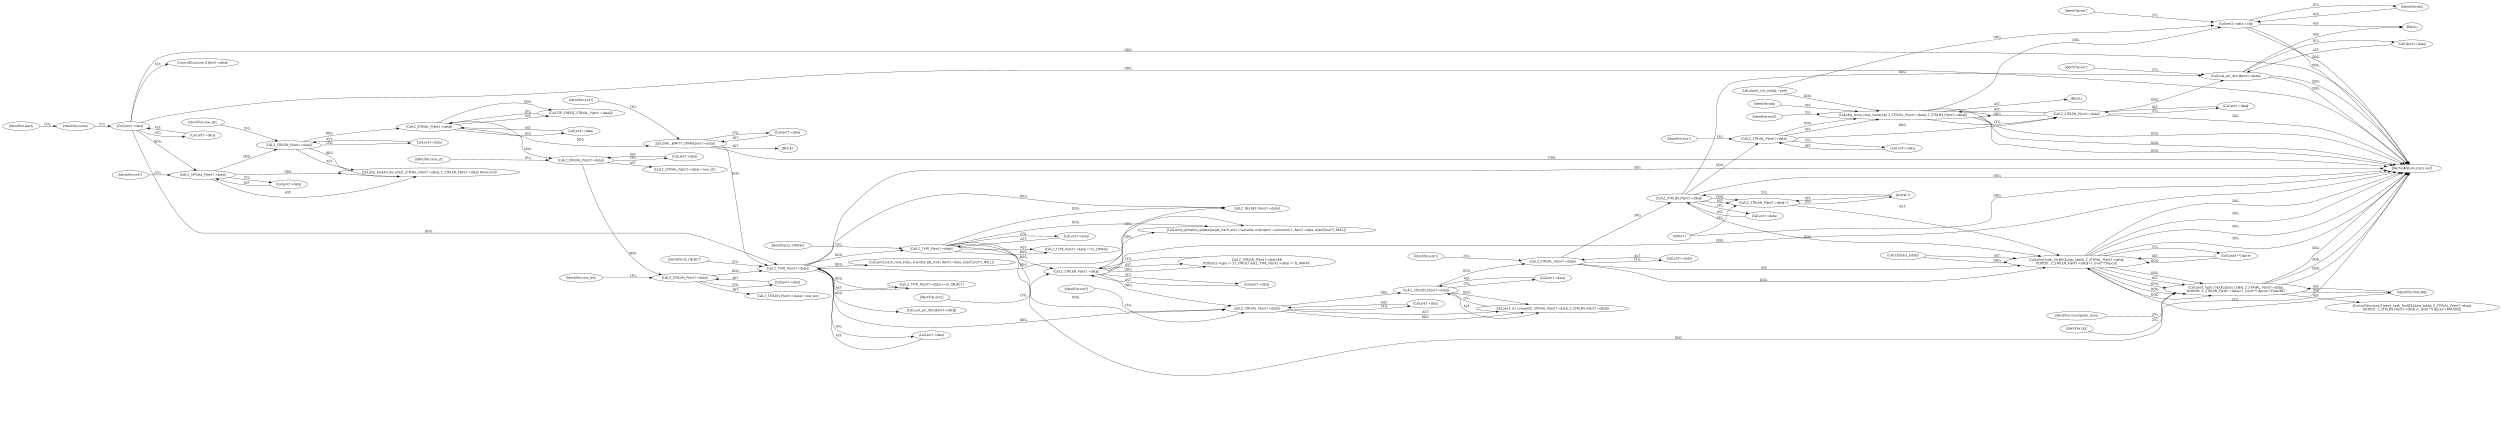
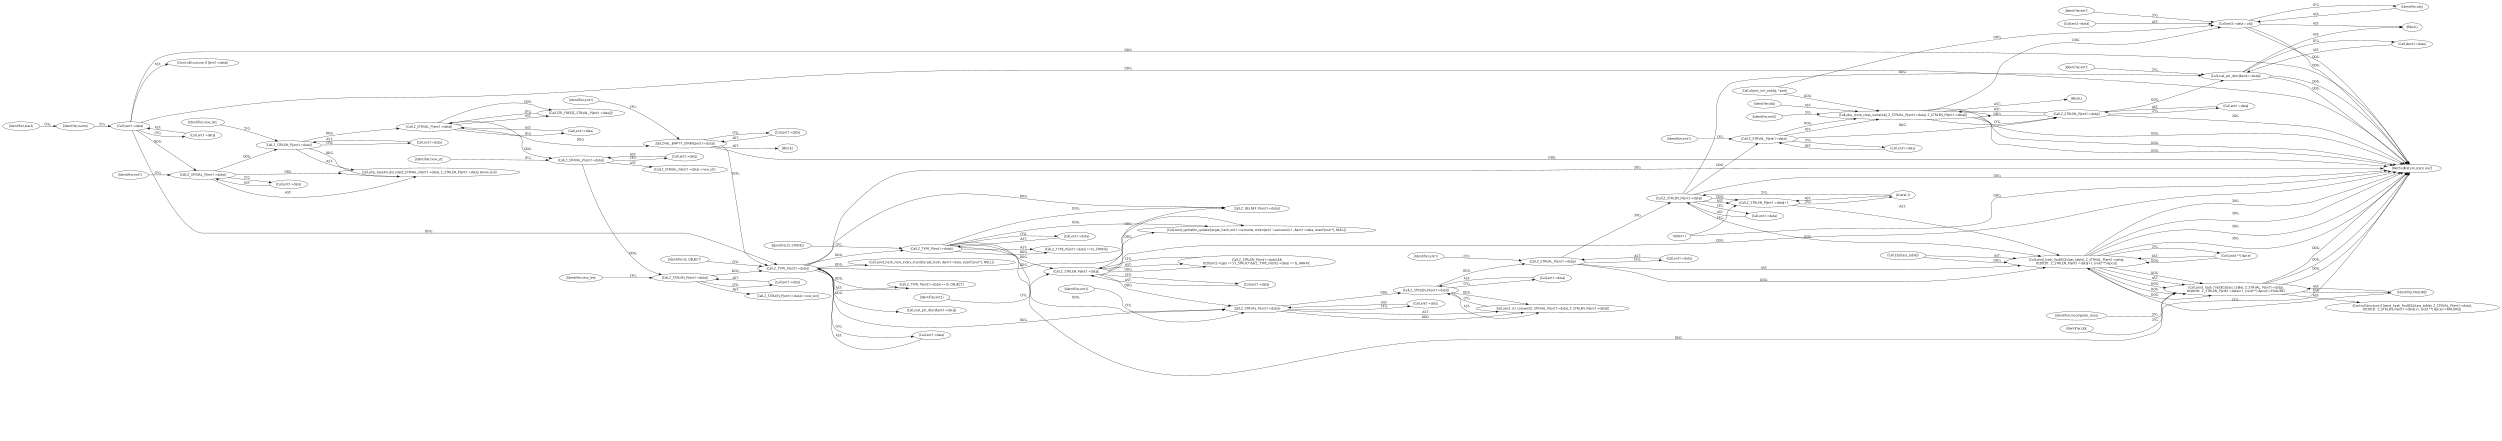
none -> (2077, 24)
